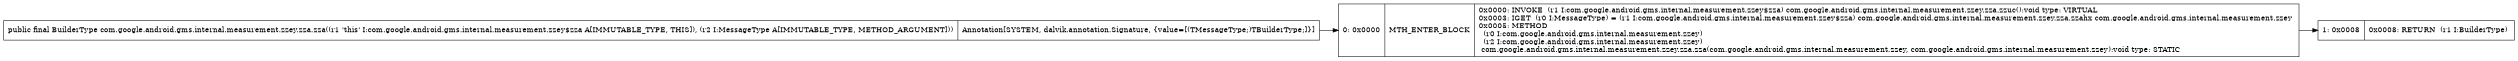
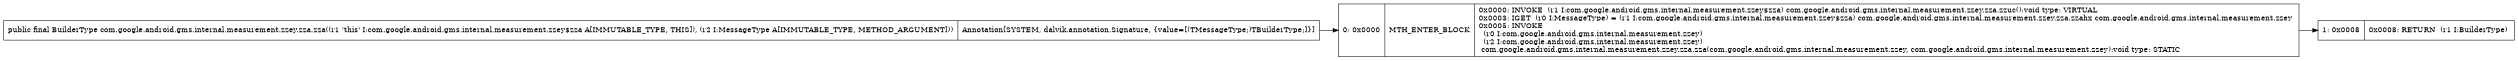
(1516, 26) -> (1513, 26)
